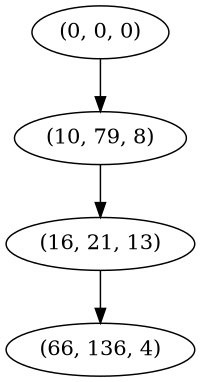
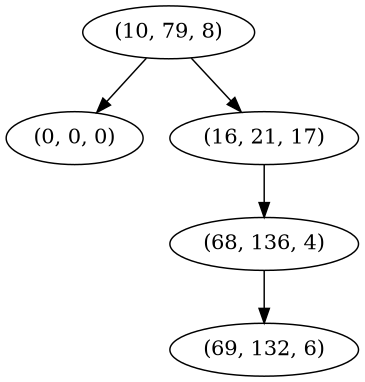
(100, 78) -> (127, 80)
(100, 244) -> (264, 138)
(100, 350) -> (264, 244)
none -> (264, 350)
